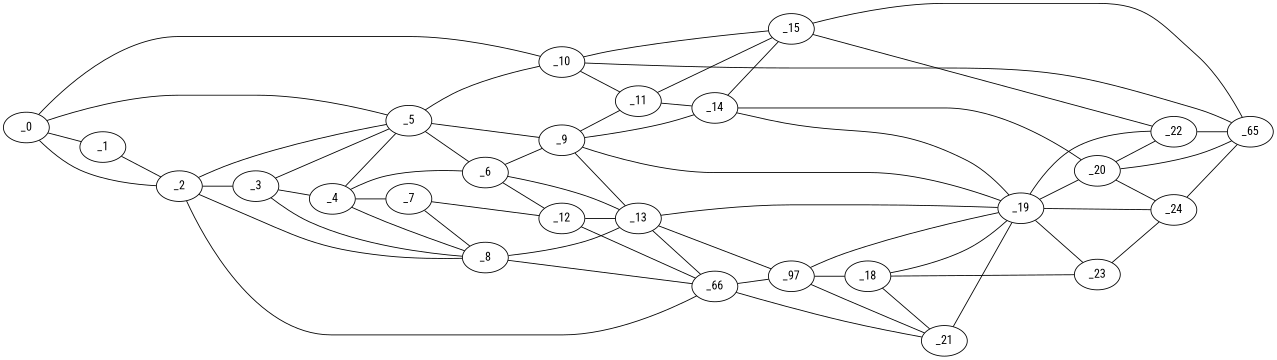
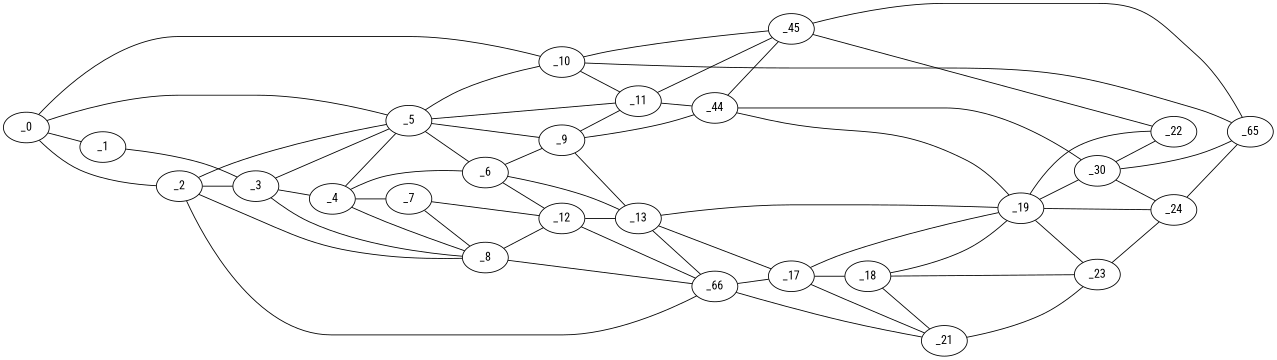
(791, 29) -> (791, 29)
(715, 108) -> (715, 108)
none -> (524, 111)
(1212, 132) -> none
(141, 167) -> (183, 158)
(1097, 171) -> (1097, 171)
(792, 173) -> none
(565, 246) -> (524, 238)
(985, 270) -> (1029, 320)
(791, 276) -> (791, 276)
